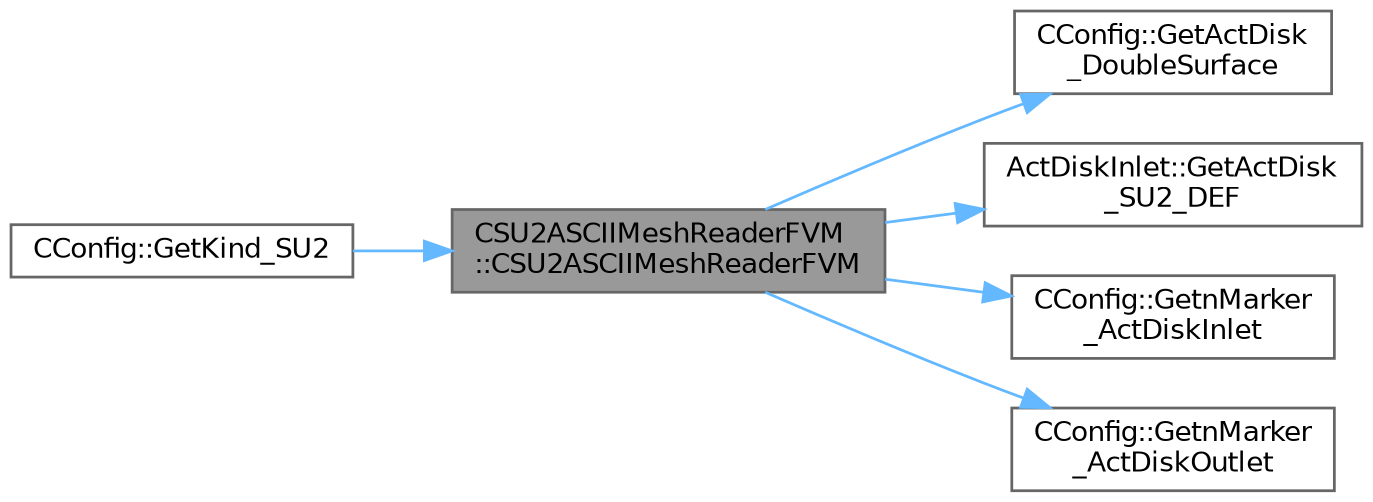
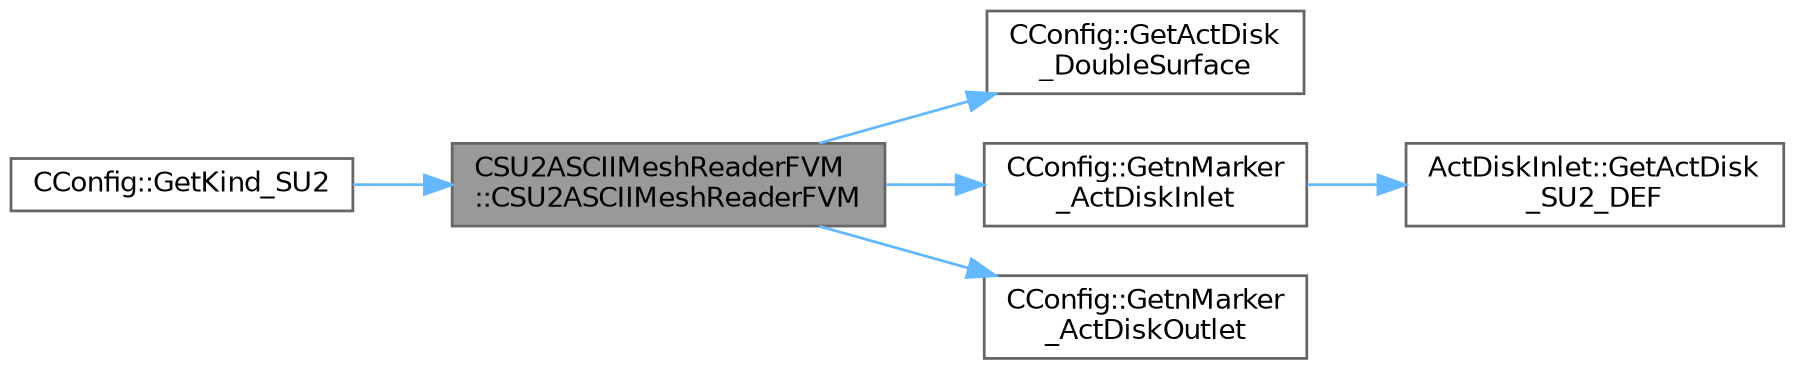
(921, 218) -> (1343, 185)
